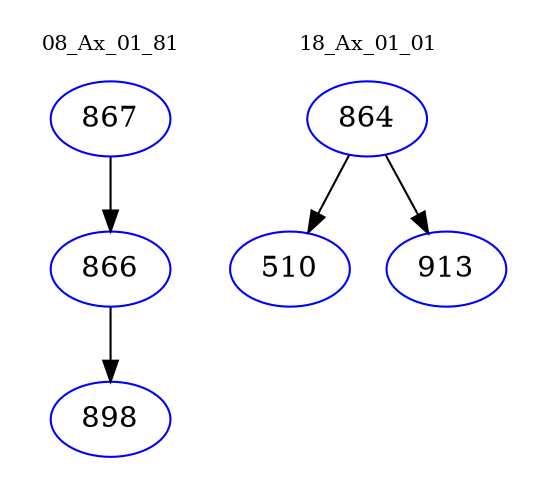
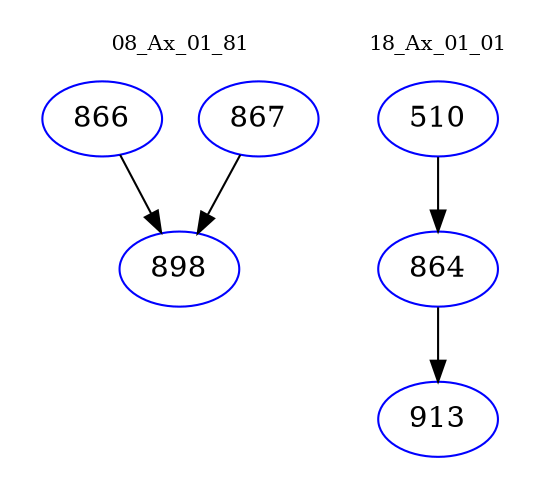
(111, 184) -> (224, 185)
(334, 184) -> (438, 184)
